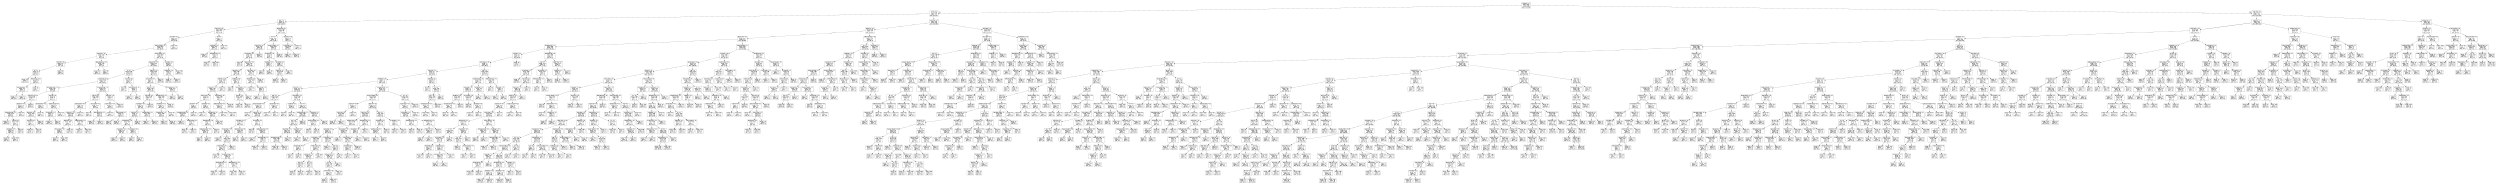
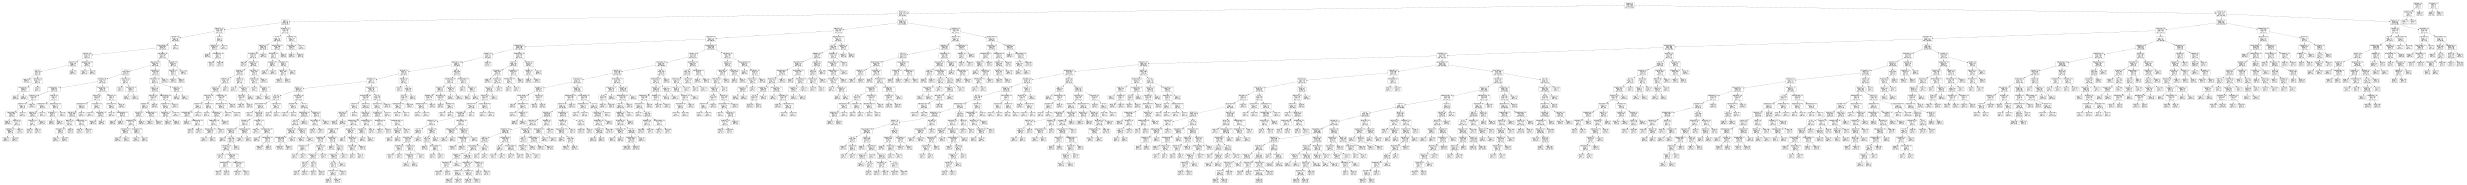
(380, 114) -> none
